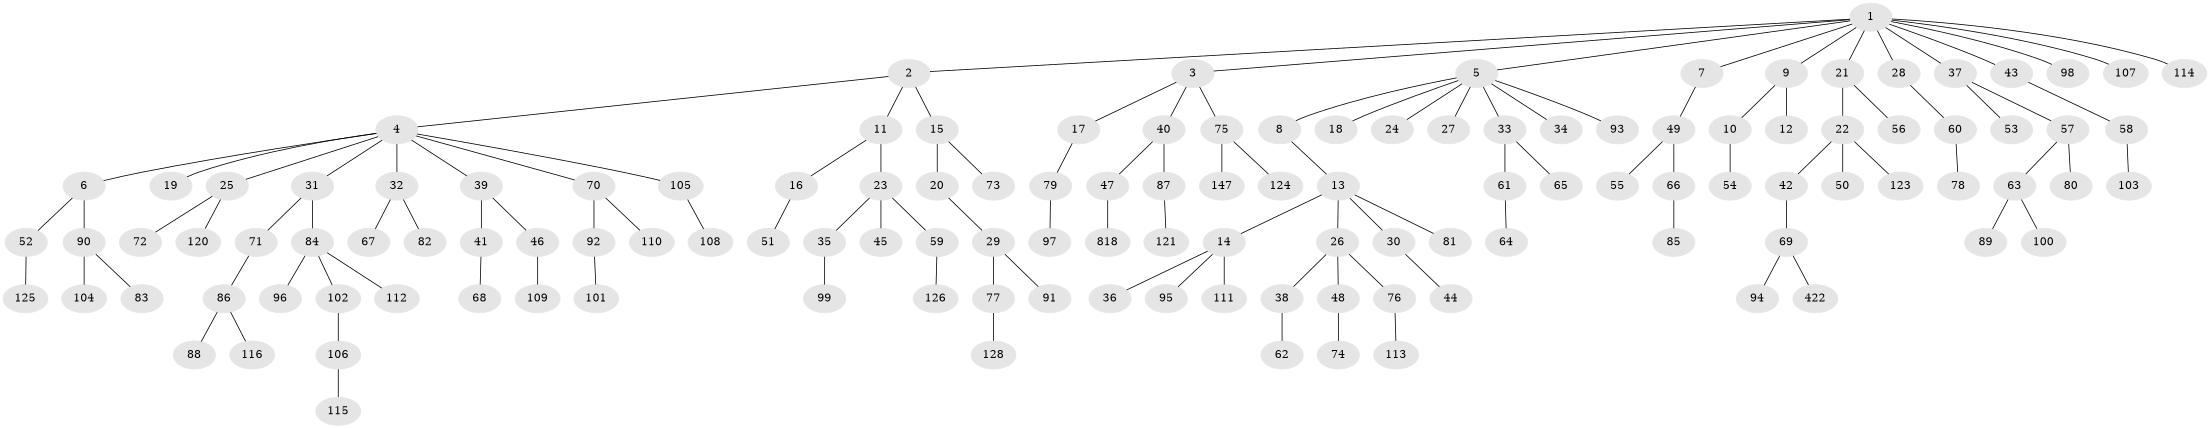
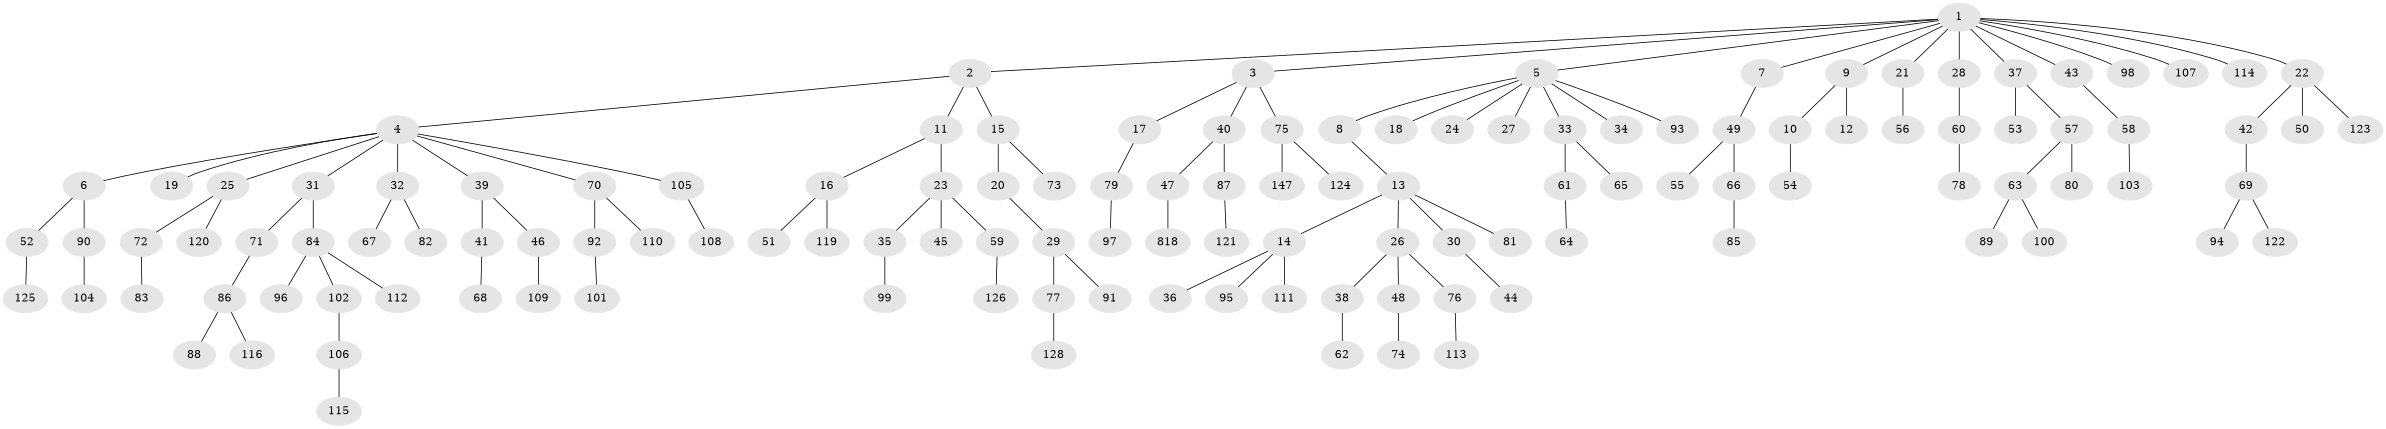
(1843, 102) -> (2135, 31)
none -> (827, 242)
(113, 271) -> (142, 271)
(1815, 299) -> (2275, 242)
